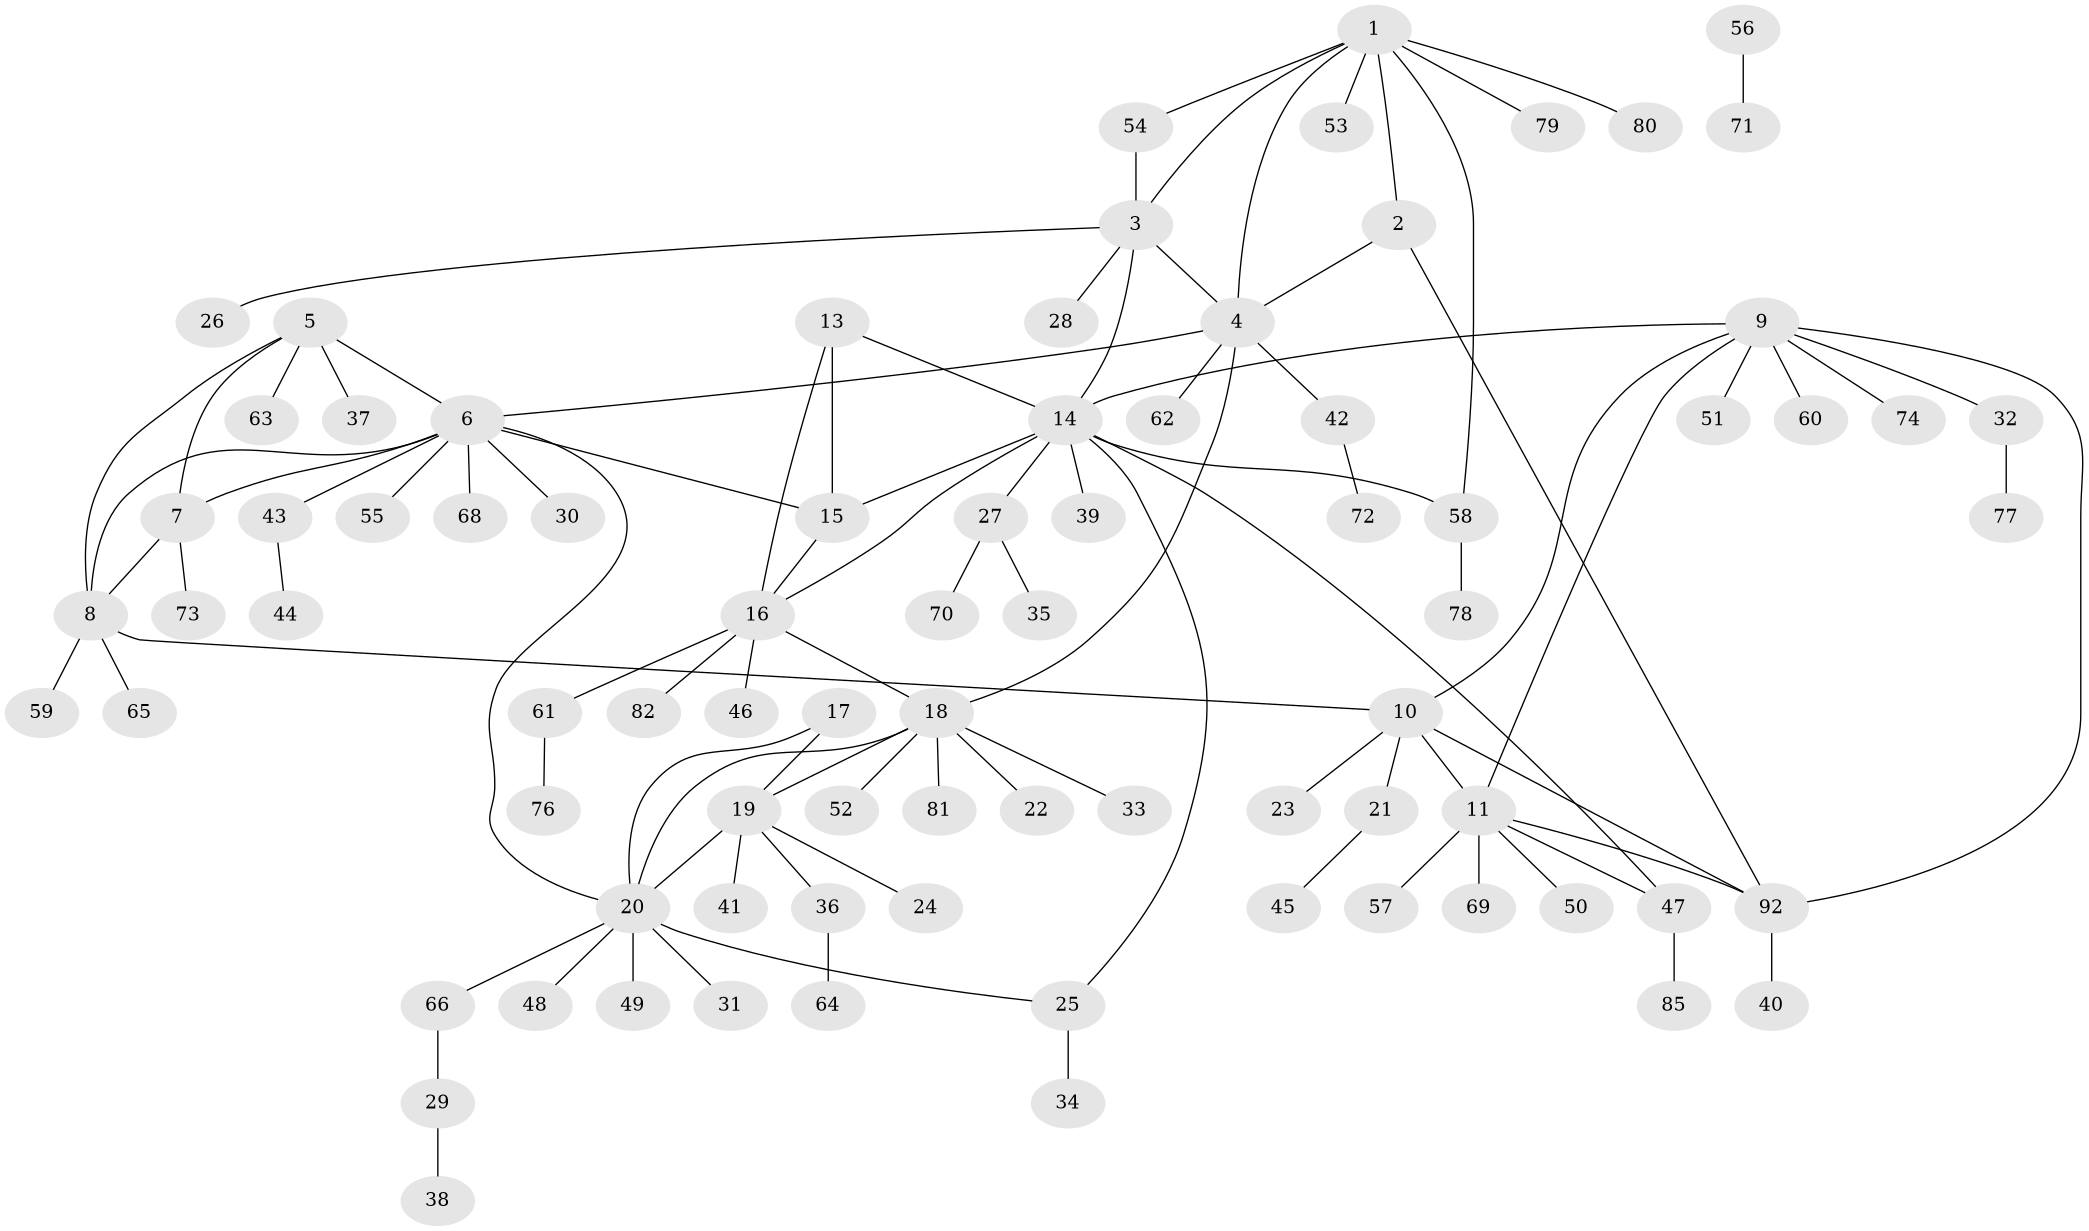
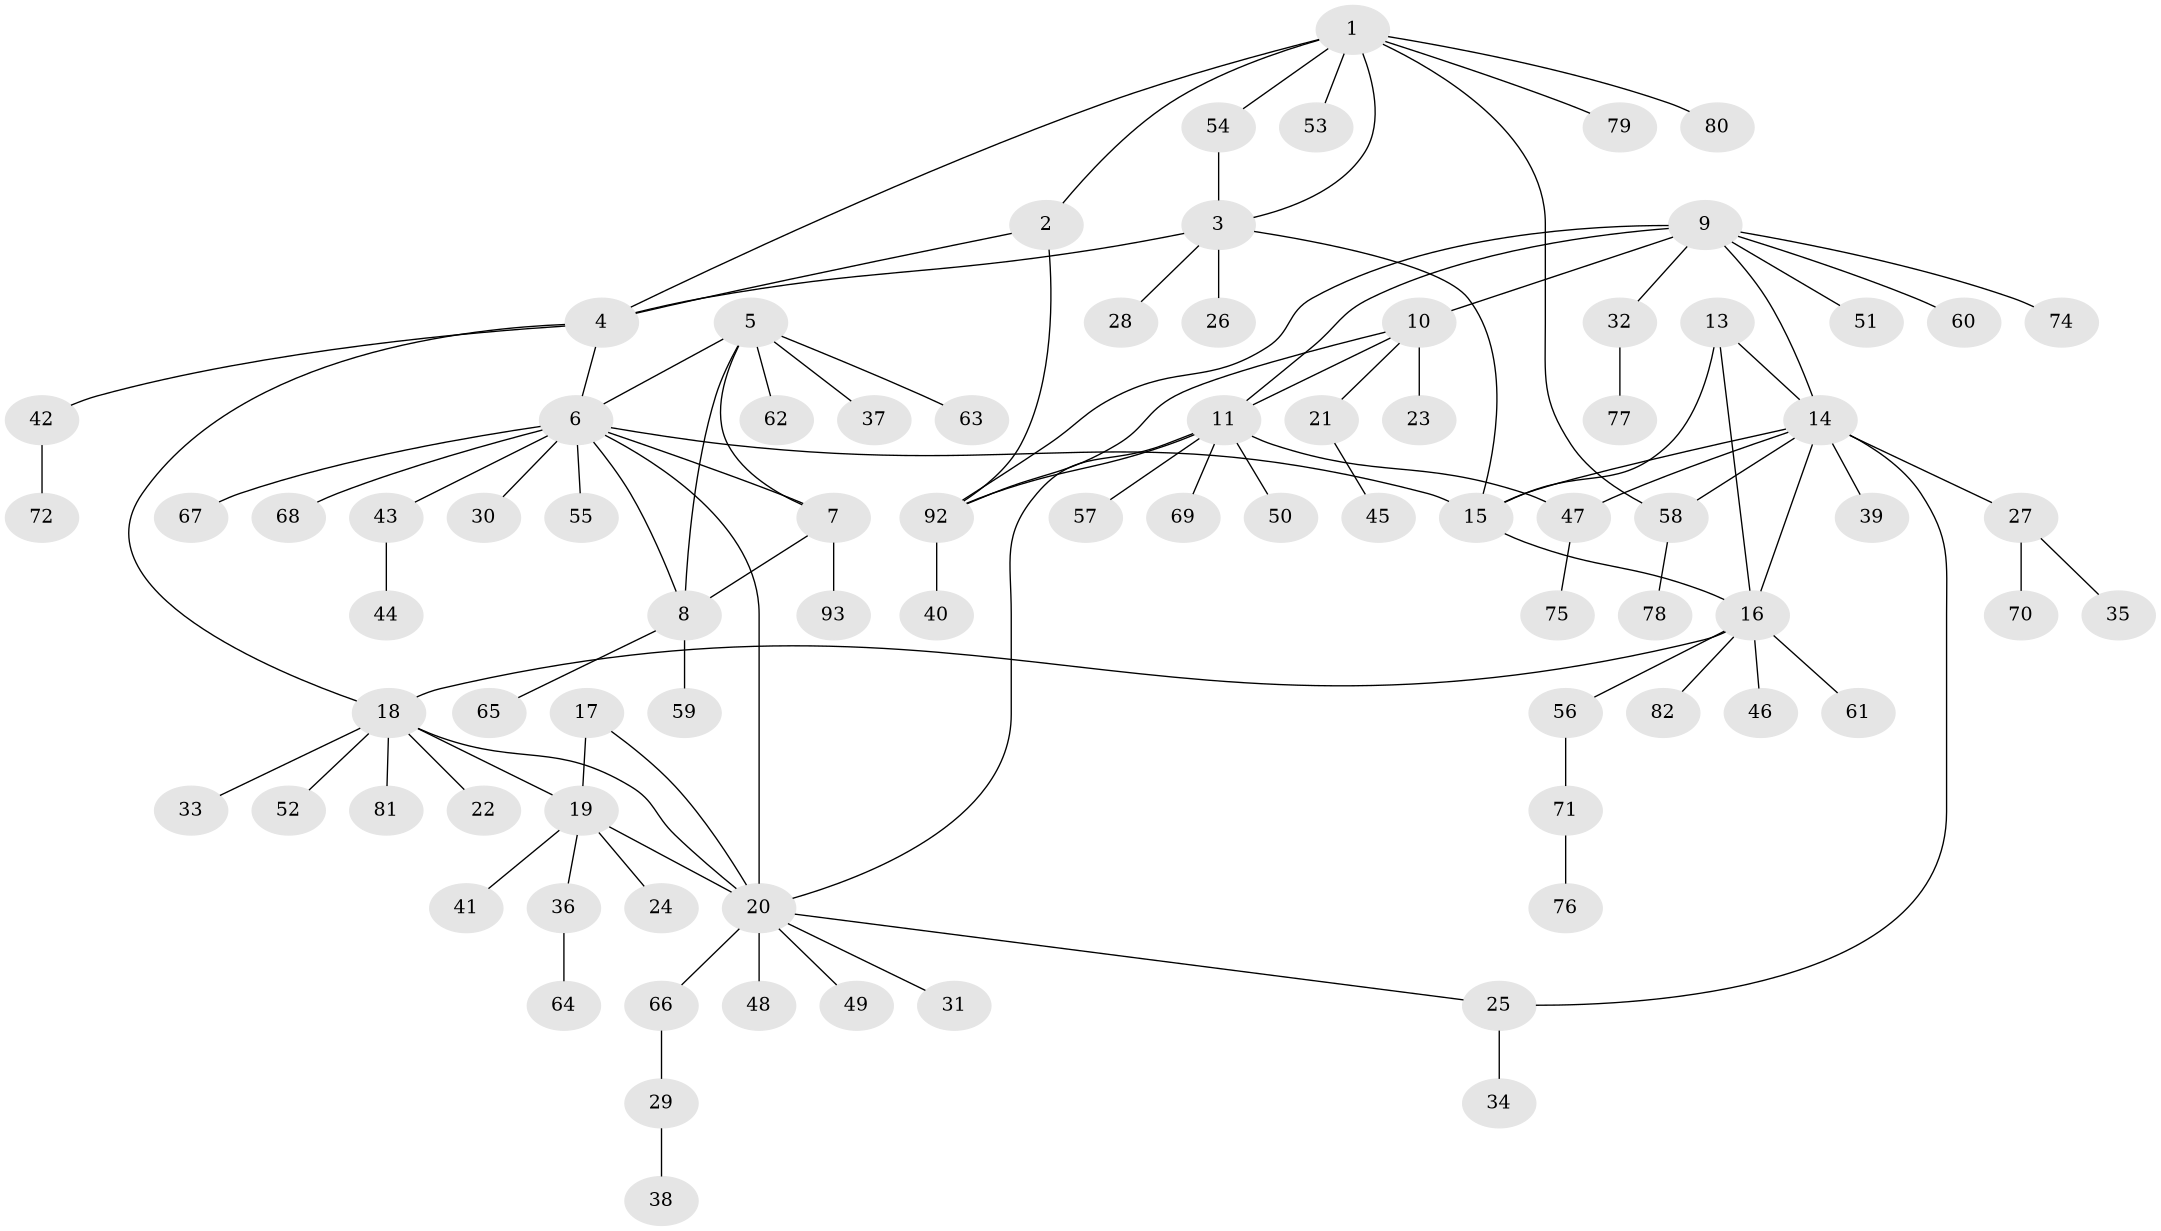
(1117, 327) -> (1459, 290)
(1206, 365) -> (764, 372)
none -> (191, 518)
(188, 615) -> (834, 615)
none -> (1011, 650)
none -> (1659, 664)
(712, 673) -> none
(544, 762) -> (1566, 860)
(1674, 1006) -> (1558, 615)
